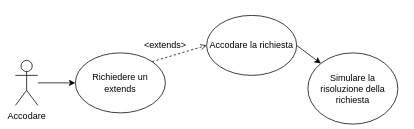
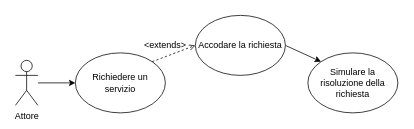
(252, 45) -> (240, 45)
(120, 83) -> (120, 83)
(353, 89) -> (353, 83)
(27, 116) -> (27, 116)
